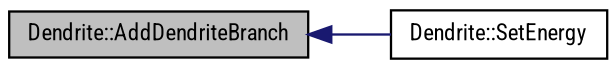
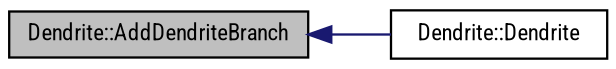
(499, 34) -> (499, 34)
